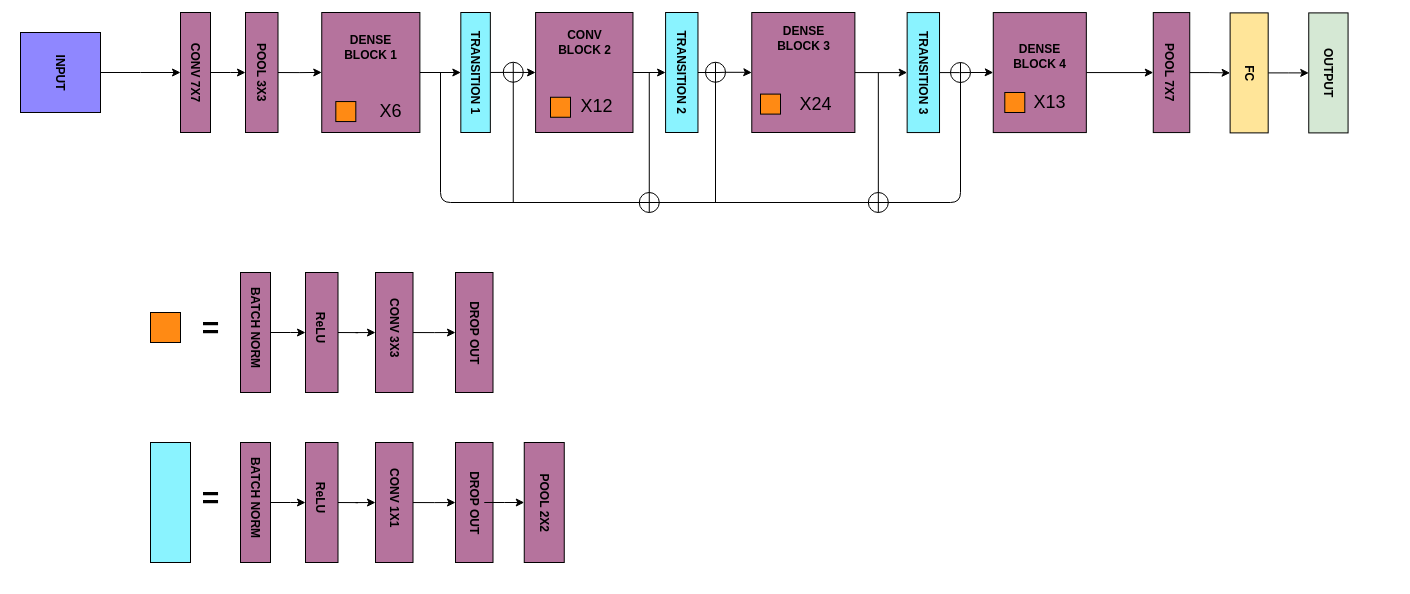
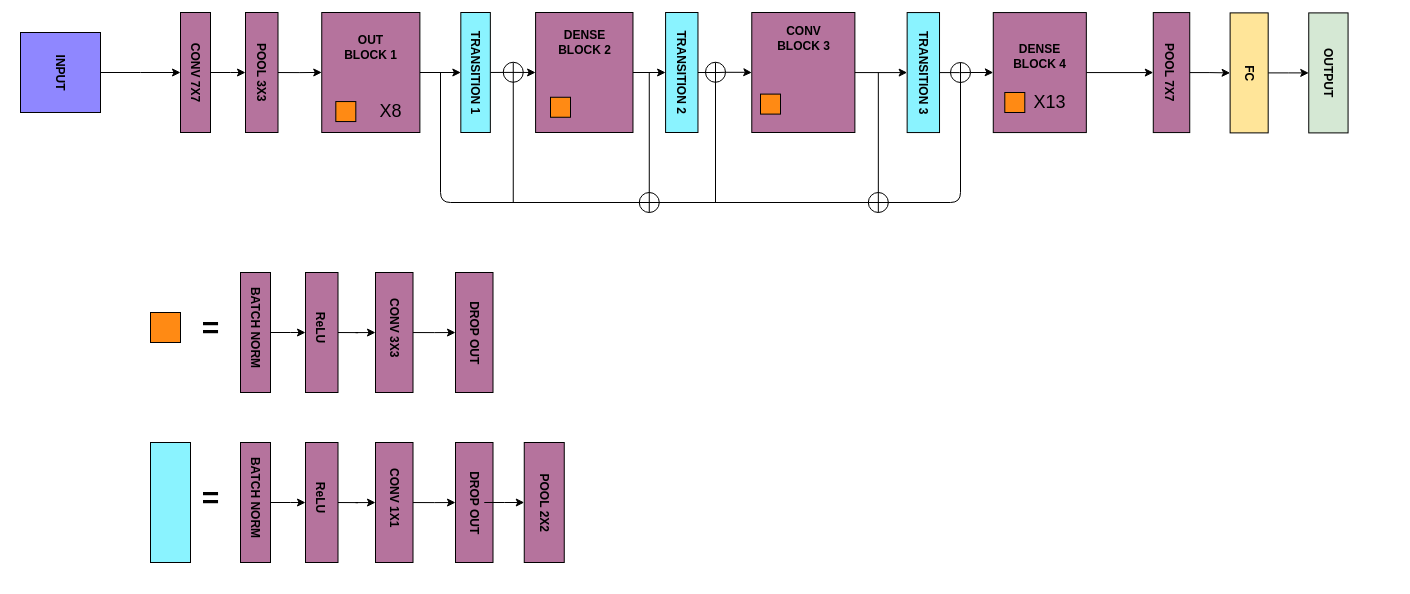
(804, 39) -> (804, 39)
(585, 43) -> (585, 43)
(371, 48) -> (371, 48)
(816, 104) -> none
(597, 107) -> none
(391, 112) -> (391, 112)
